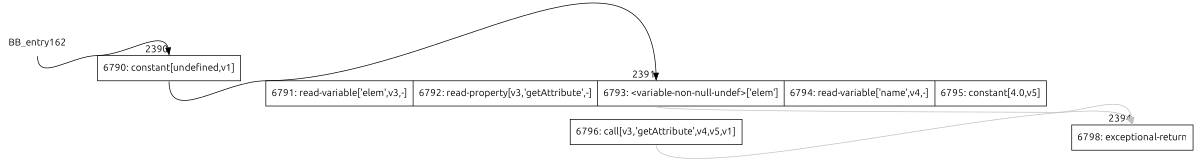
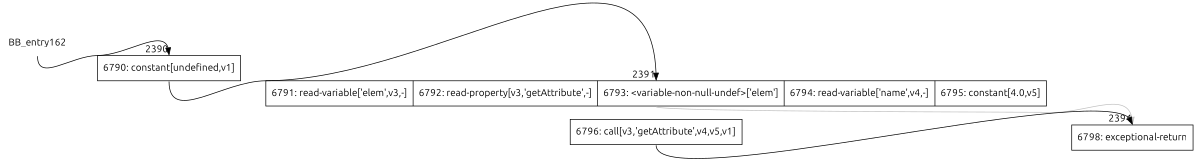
(891, 135) -> (891, 135)
